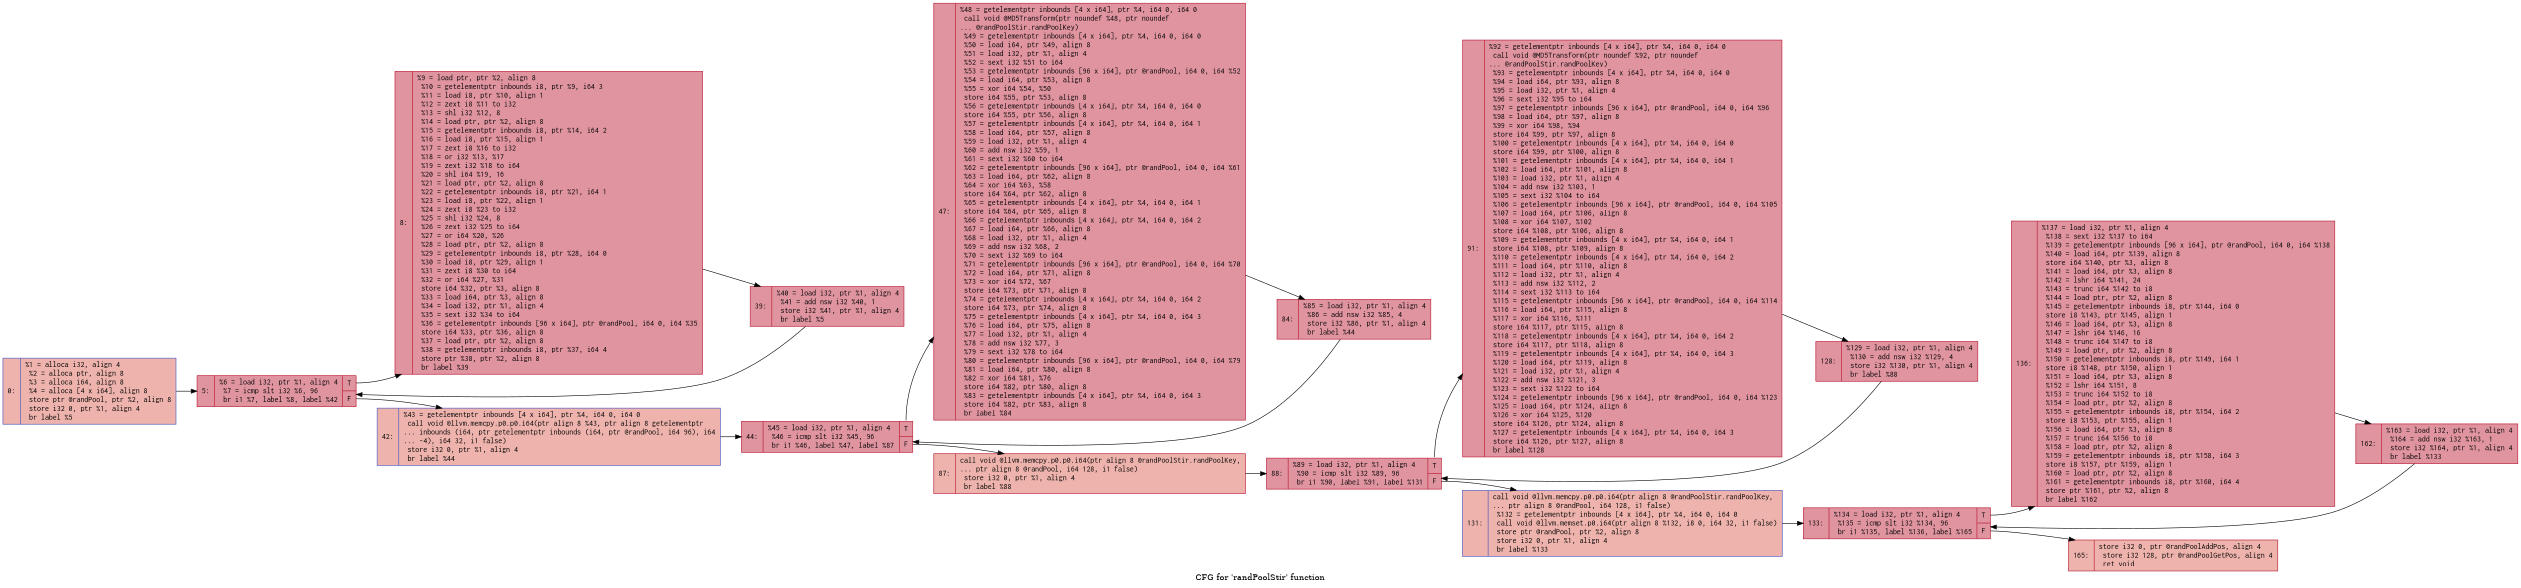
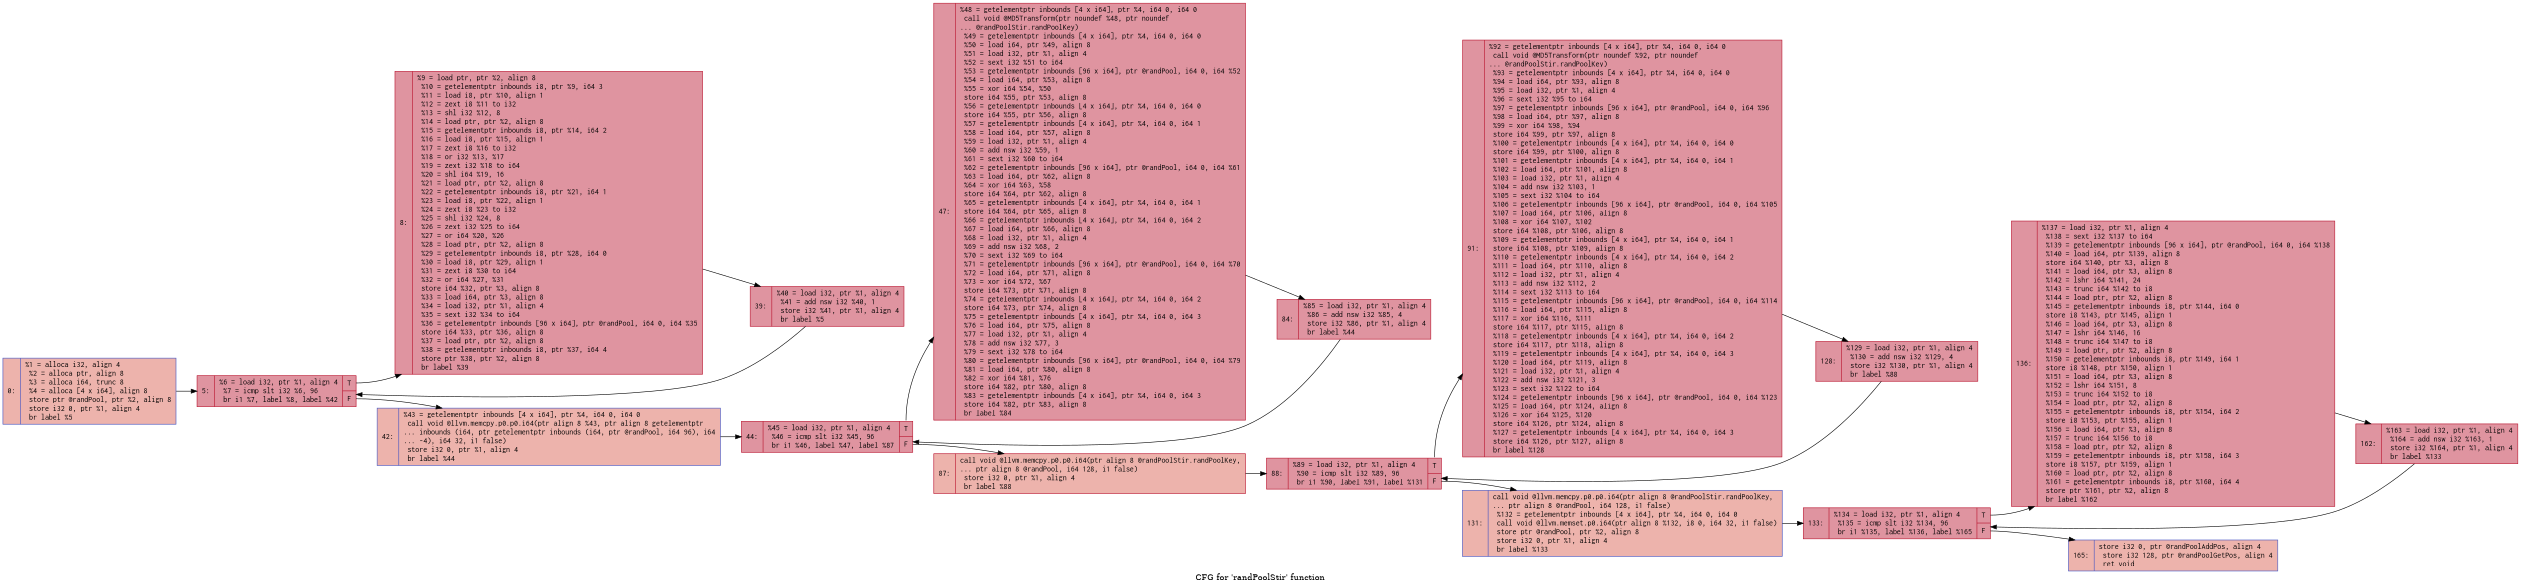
(75, 382) -> (75, 382)
(2173, 555) -> (2173, 555)
